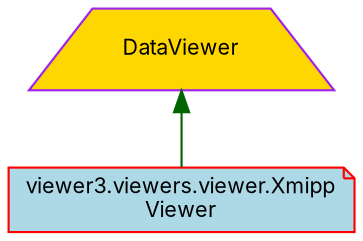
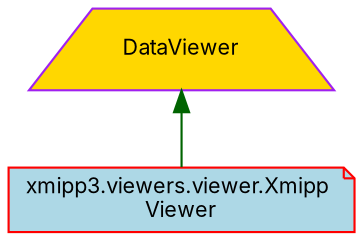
(182, 200) -> (182, 200)
